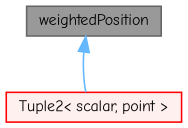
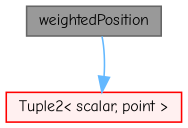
(84, 72) -> (104, 56)
